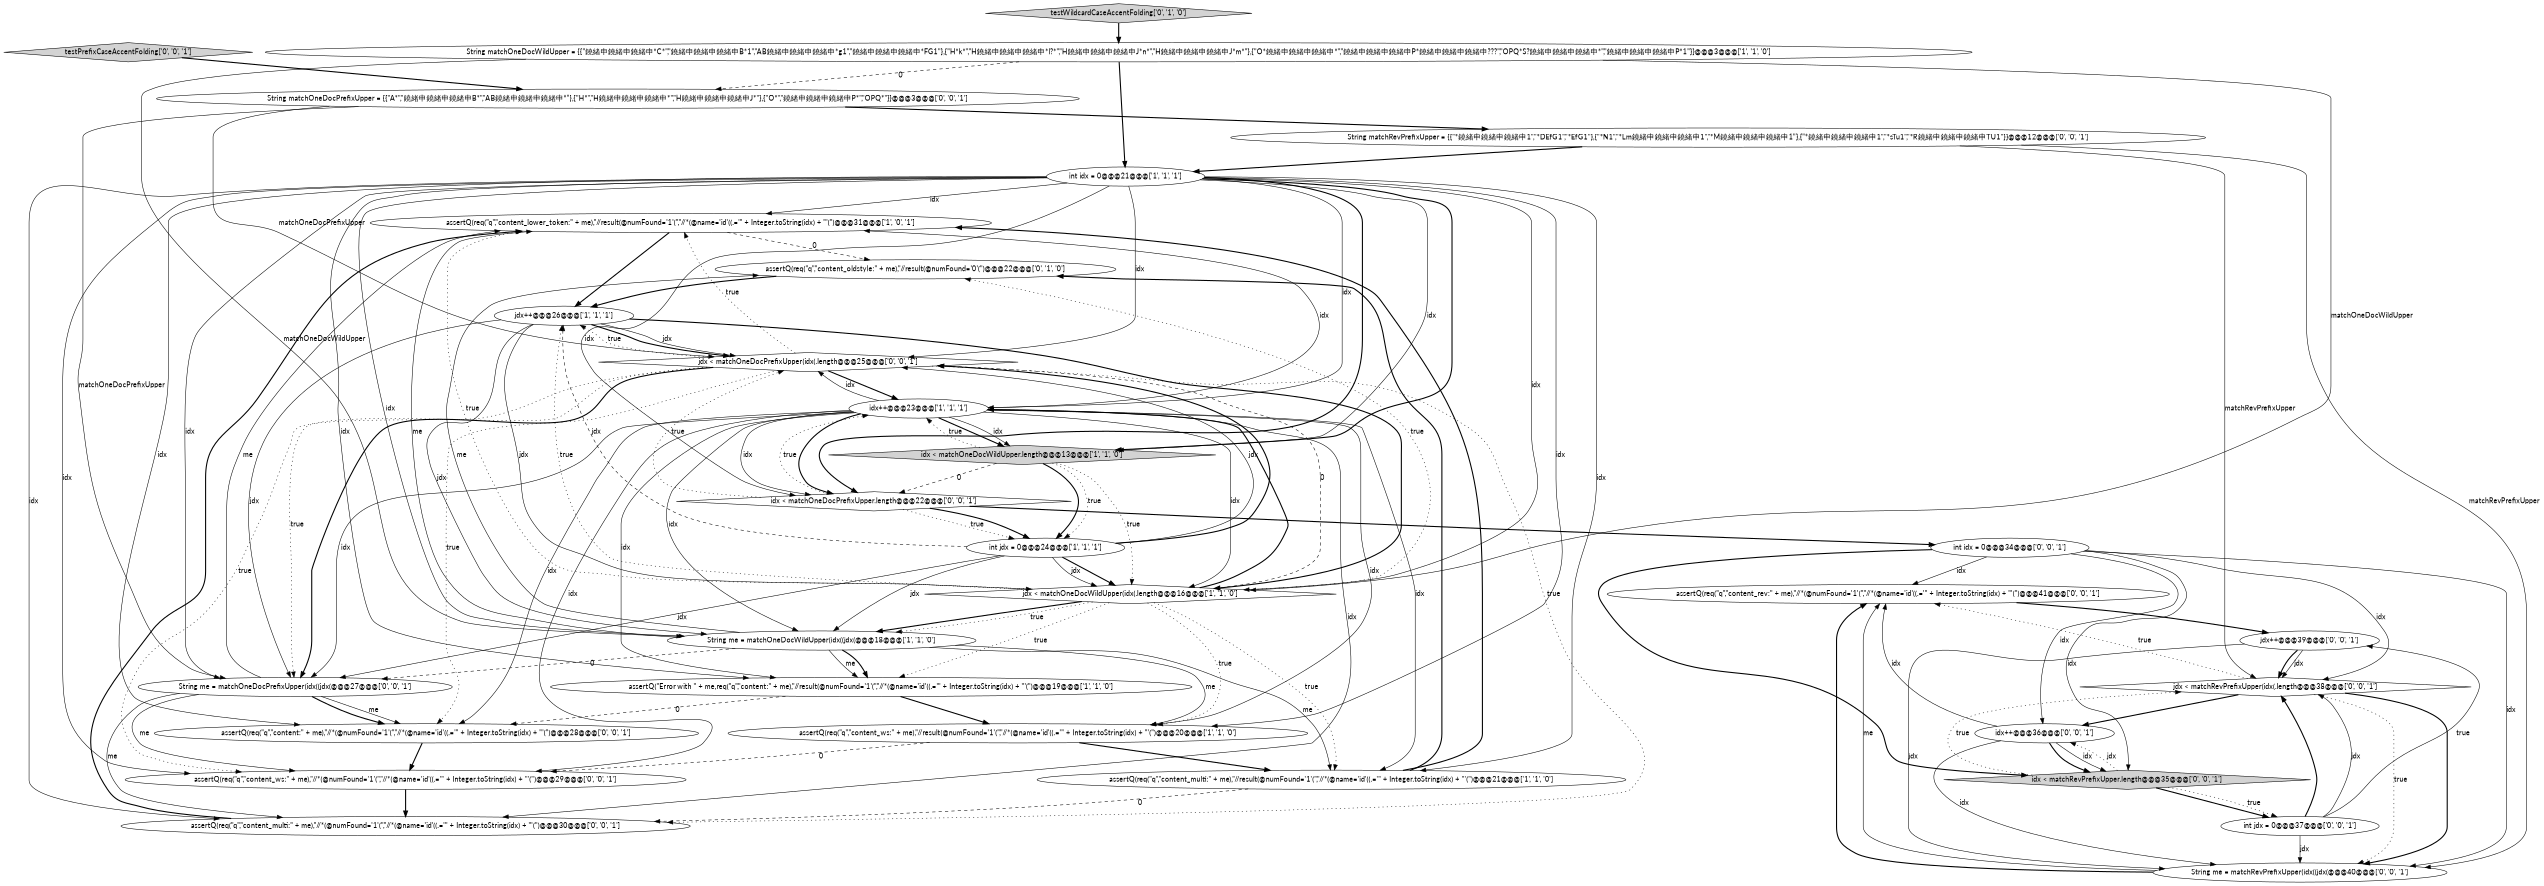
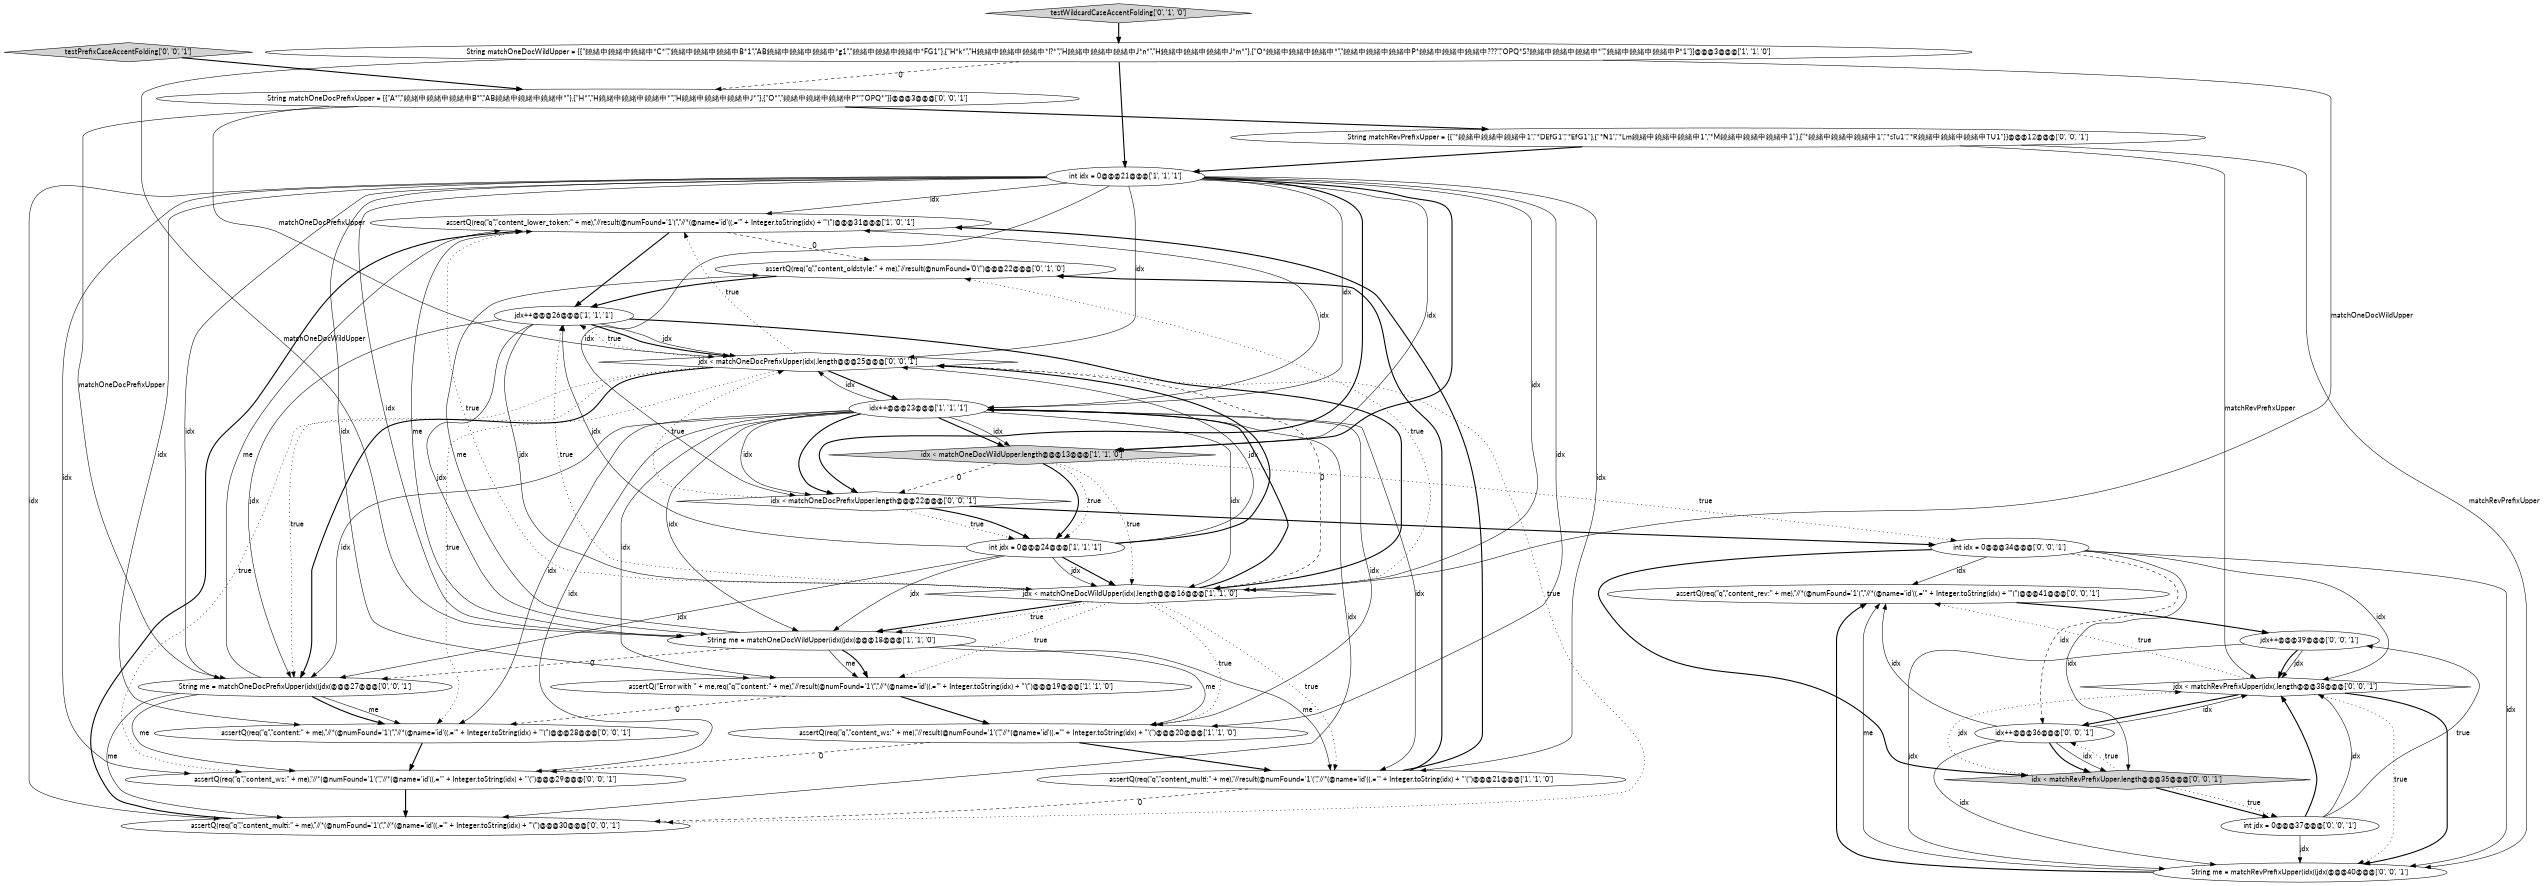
(956, 439) -> (1512, 491)
(786, 442) -> none
(708, 523) -> (708, 523)
(2153, 611) -> (2153, 611)
none -> (2168, 714)
(1963, 733) -> (1963, 733)
(2112, 757) -> (2112, 757)
